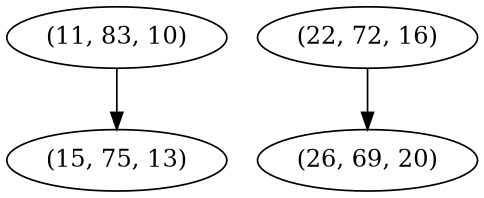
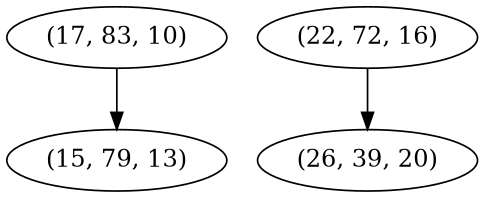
(117, 38) -> (117, 38)
(117, 160) -> (117, 160)
(368, 160) -> (368, 160)
